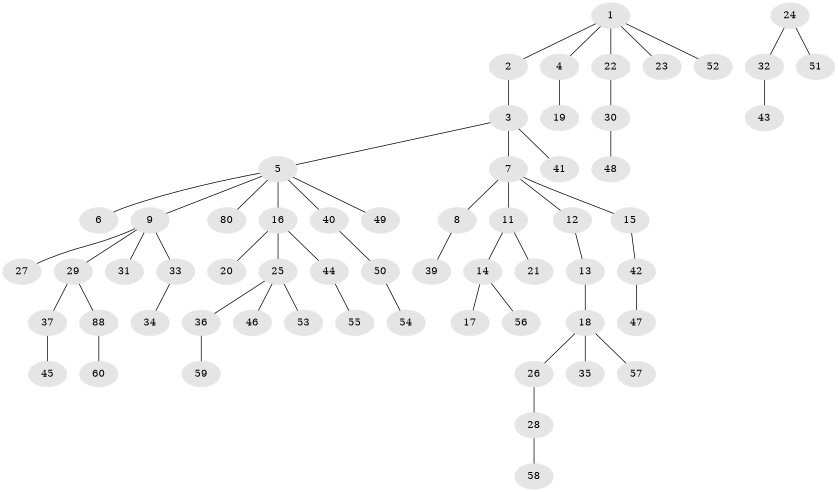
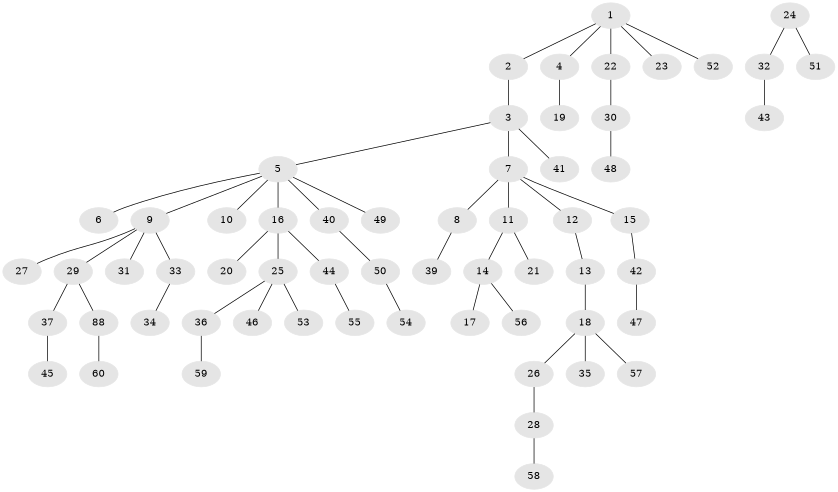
(227, 220) -> (227, 220)
